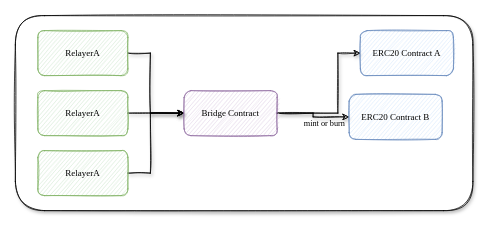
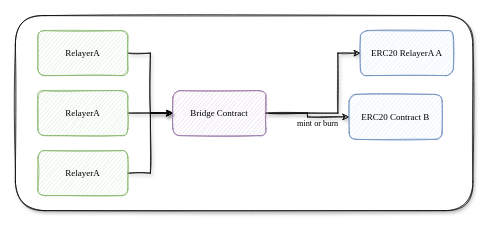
(407, 53) -> (407, 53)
(231, 113) -> (219, 113)
